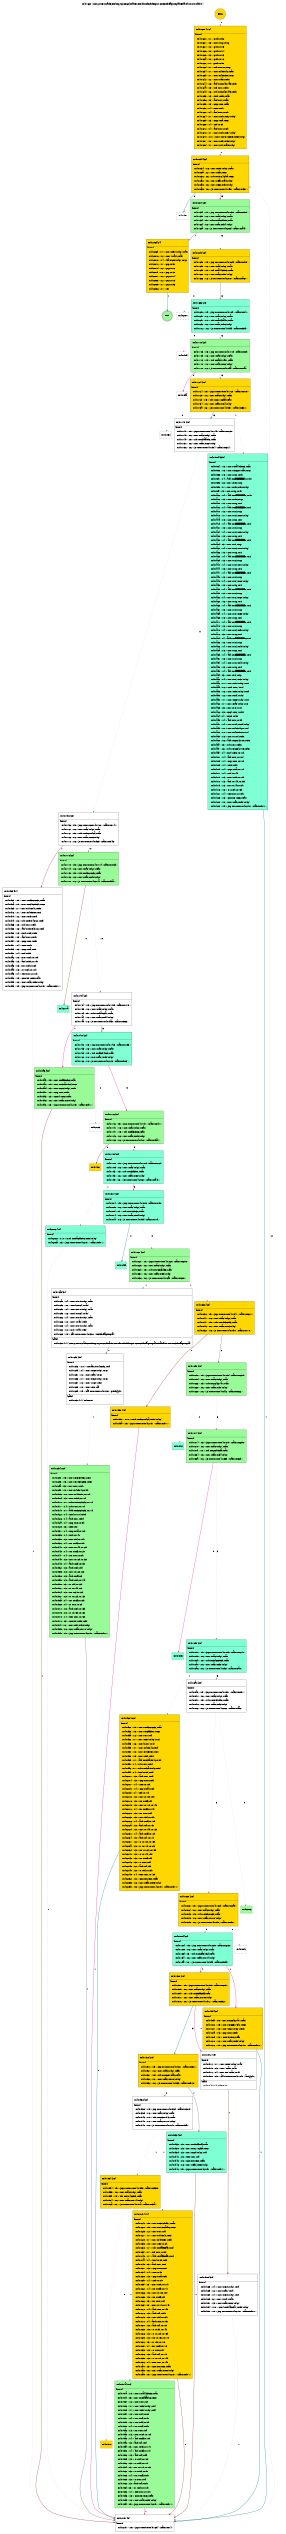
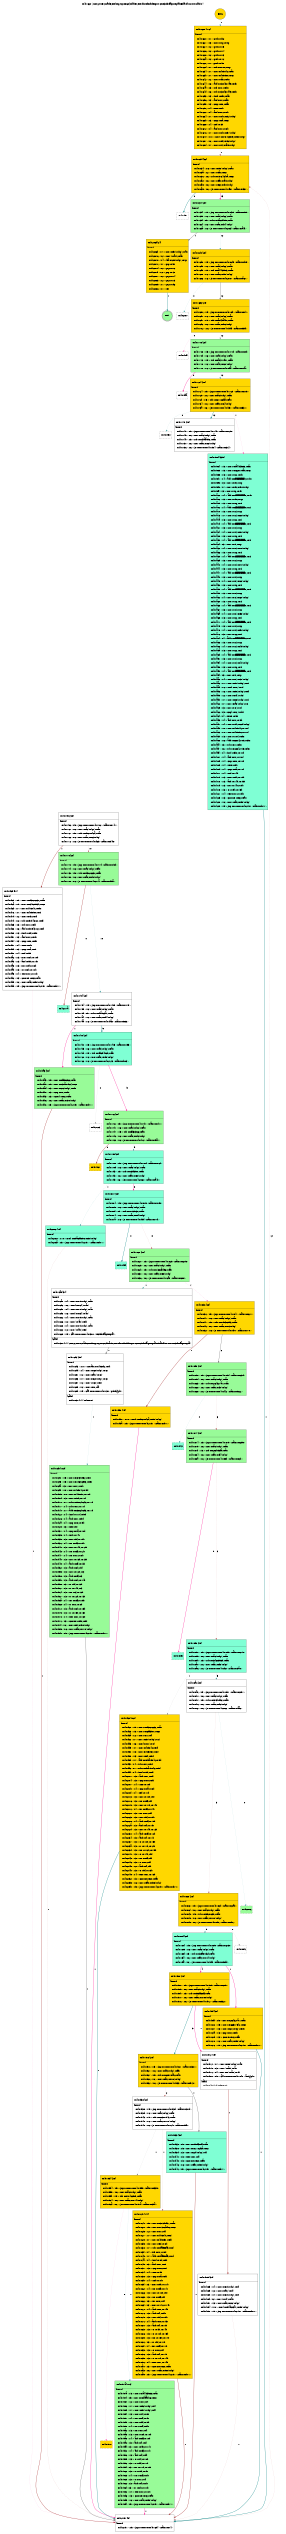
(220, 316) -> (220, 316)
(147, 631) -> none
